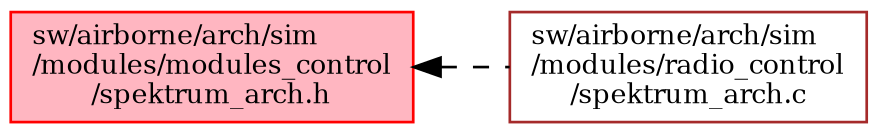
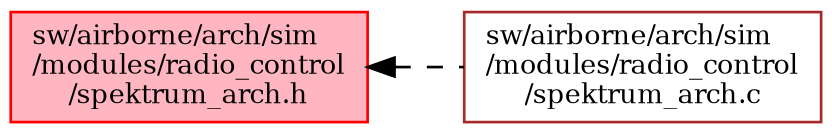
(212, 67) -> (189, 67)
